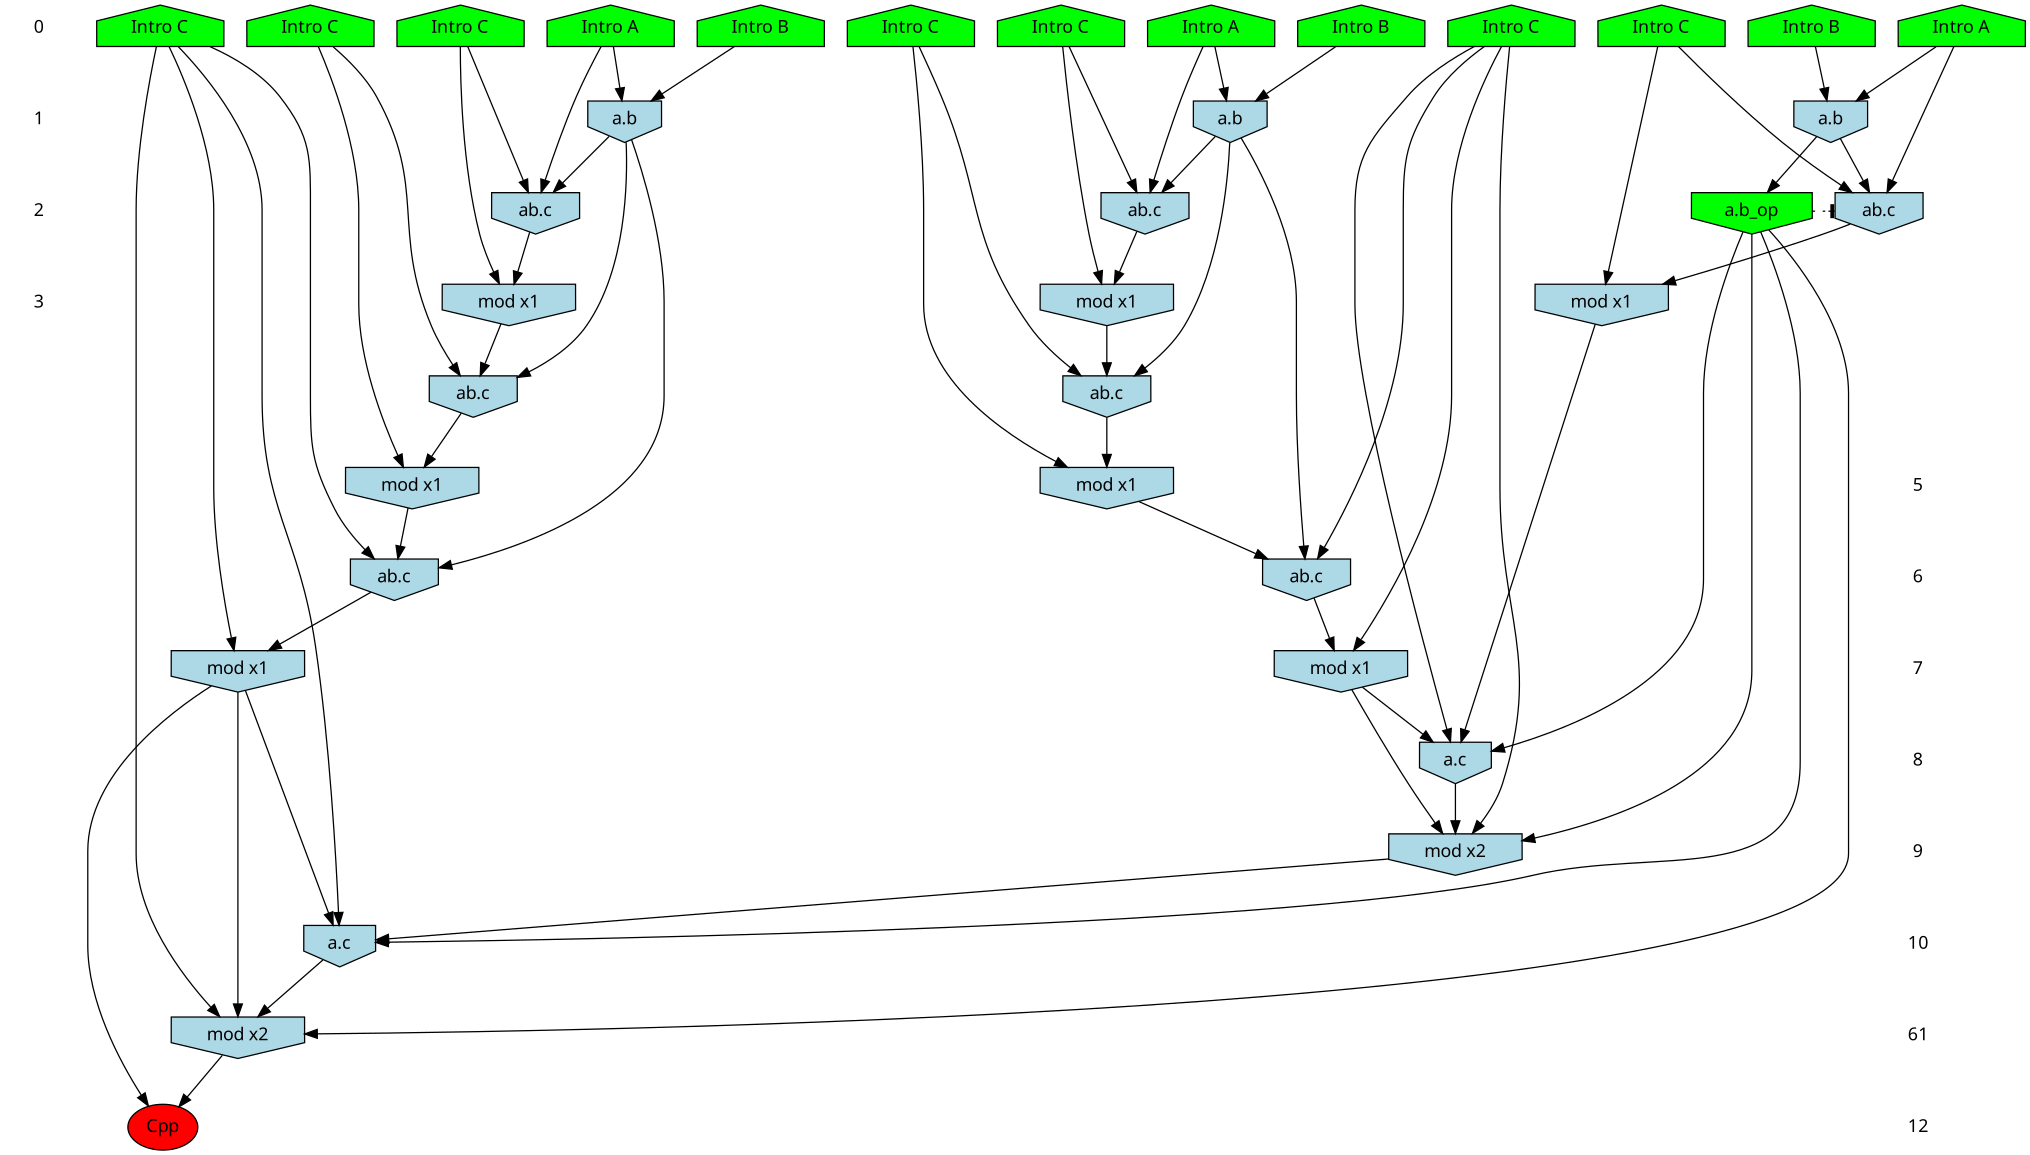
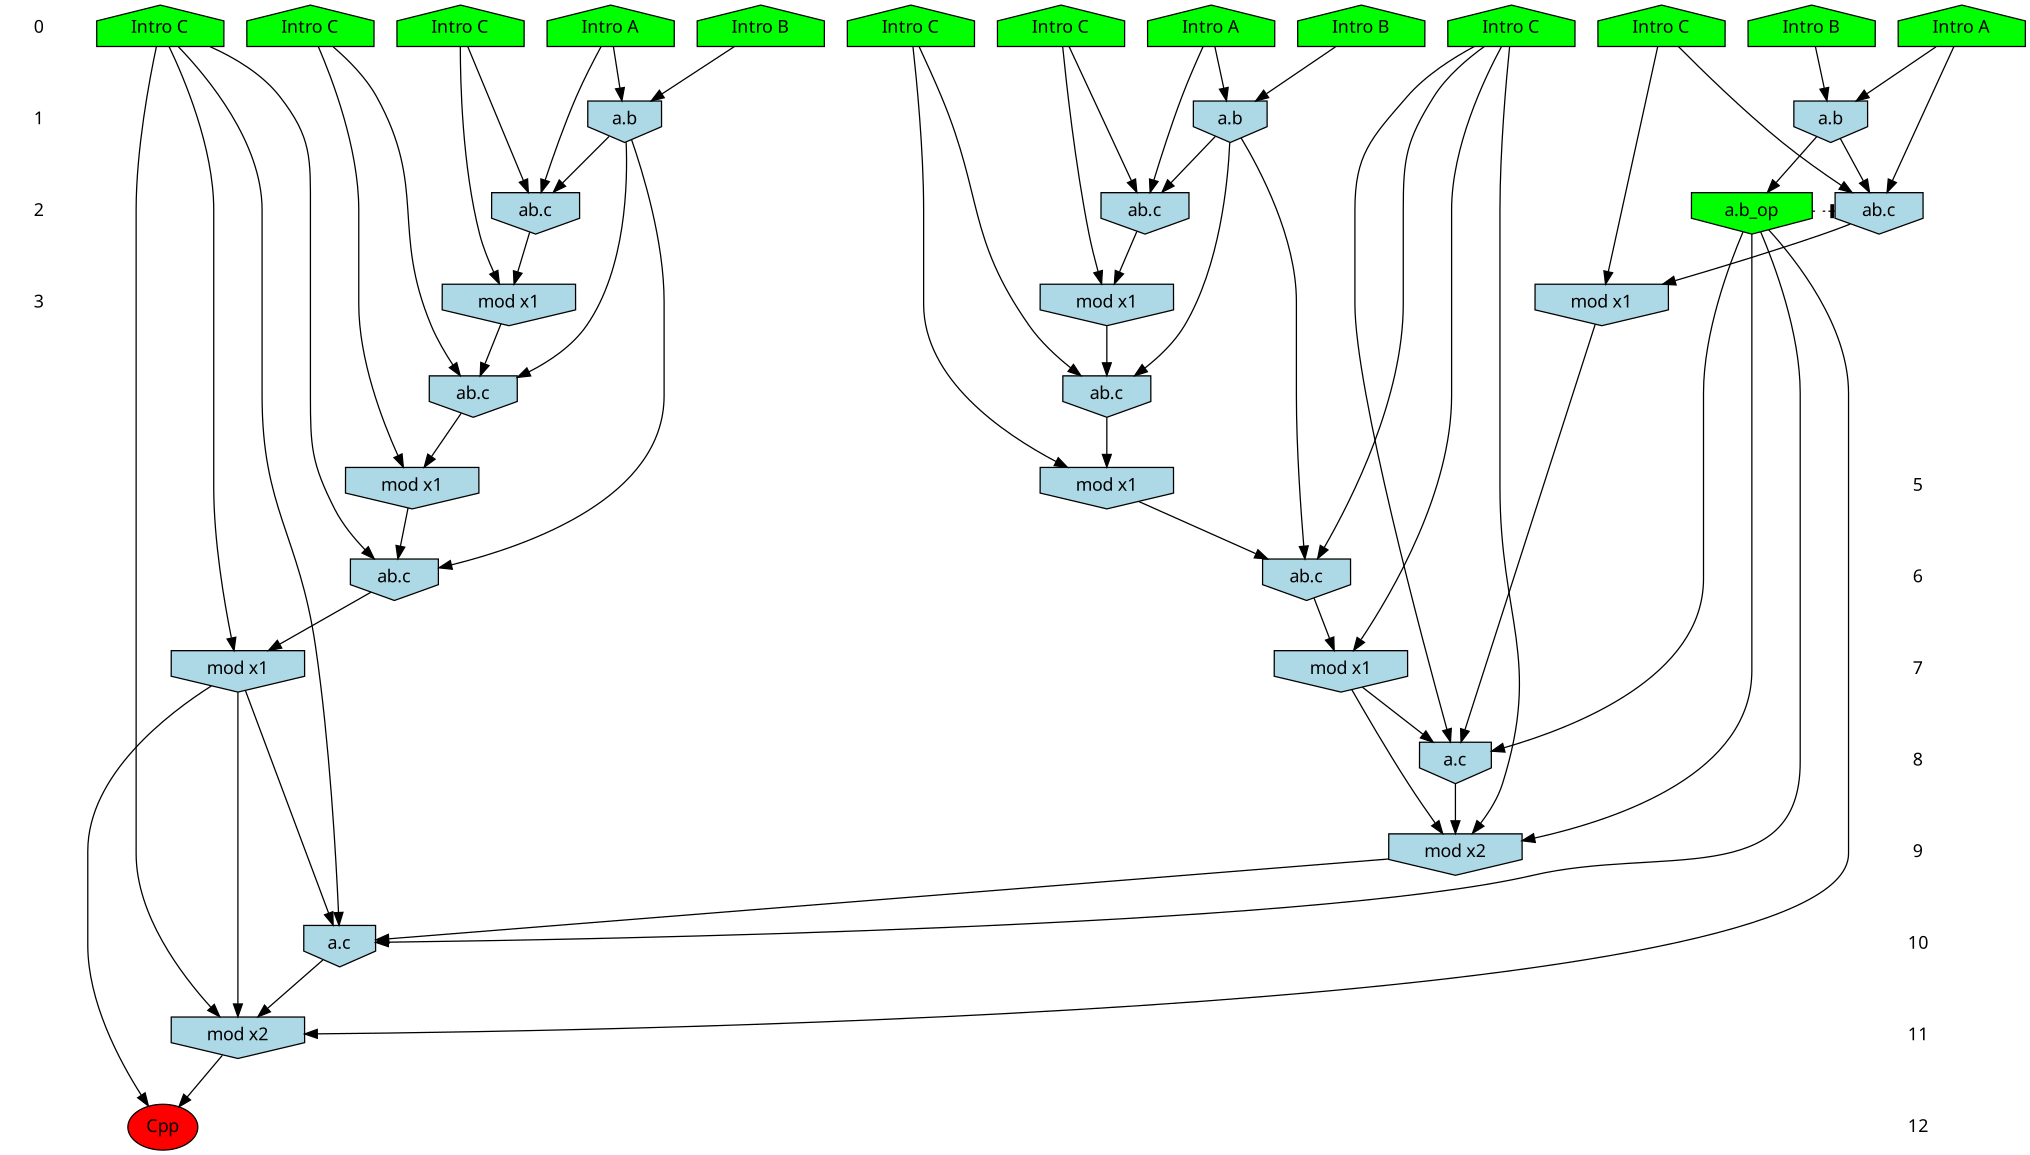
(1919, 1036) -> (1919, 1036)
